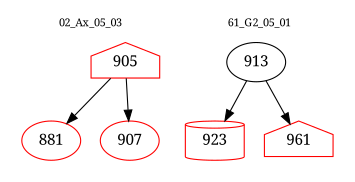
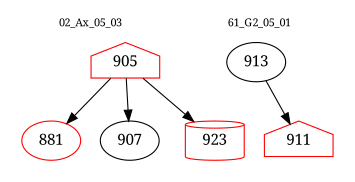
(238, 96) -> (161, 94)
(130, 141) -> (130, 141)
(299, 141) -> (299, 141)
